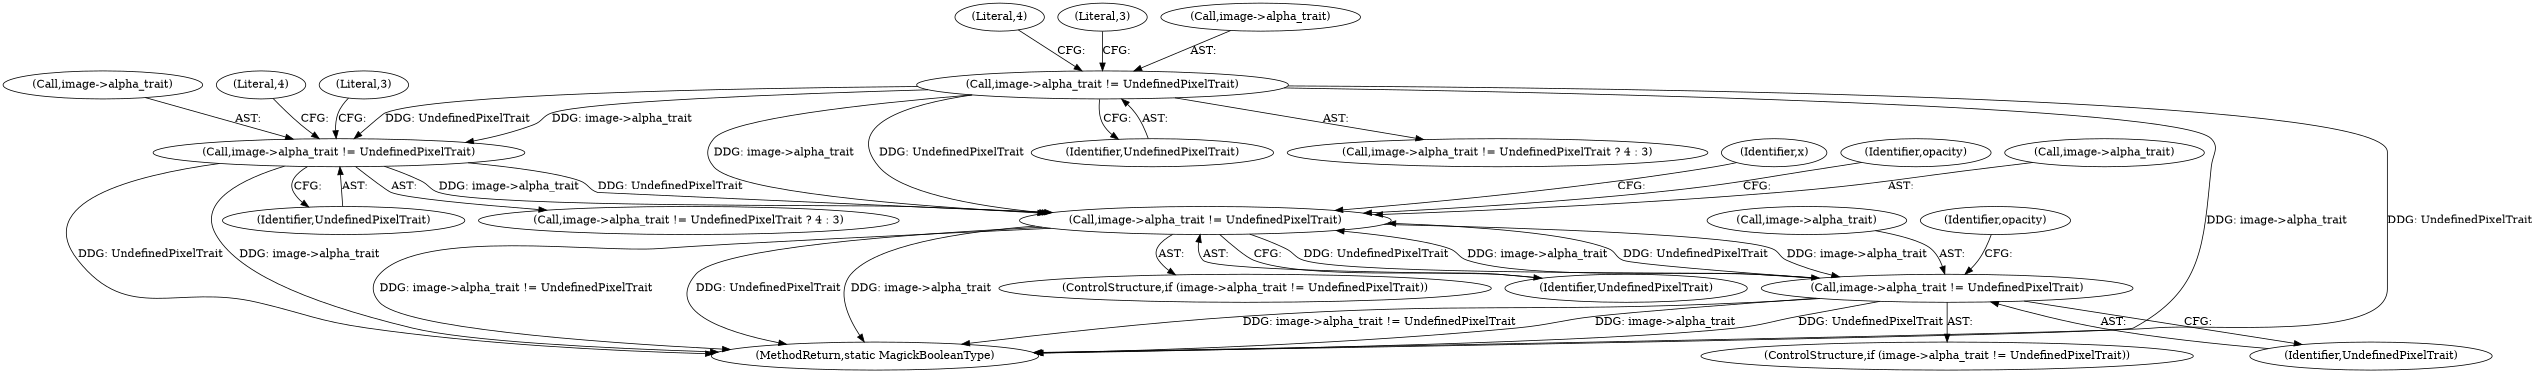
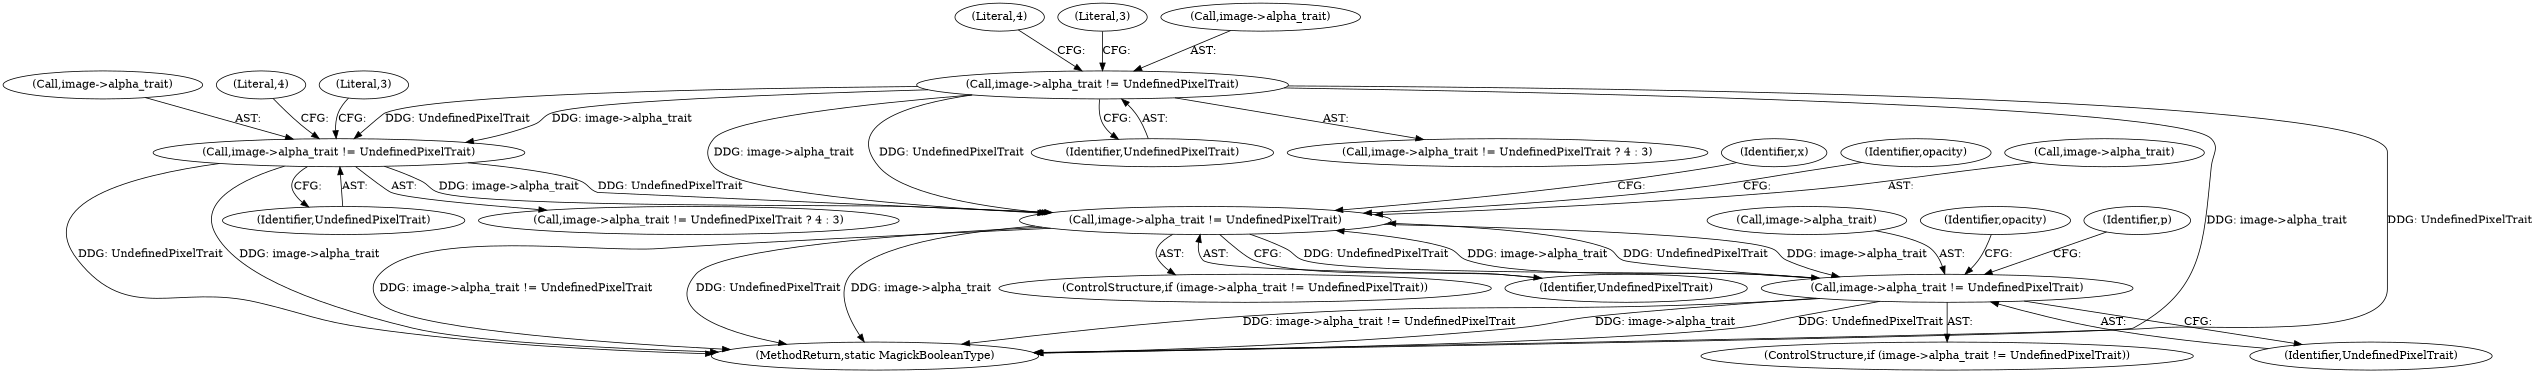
none -> (2137, 221)
